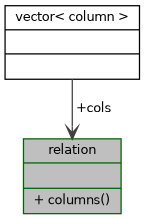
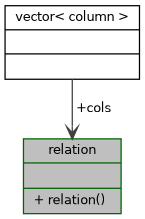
(72, 200) -> (70, 200)
